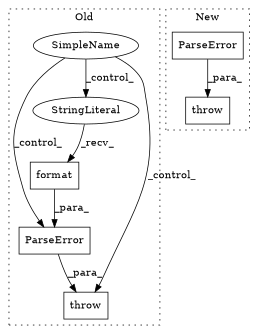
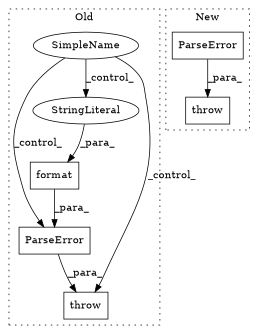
(98, 143) -> (98, 143)
